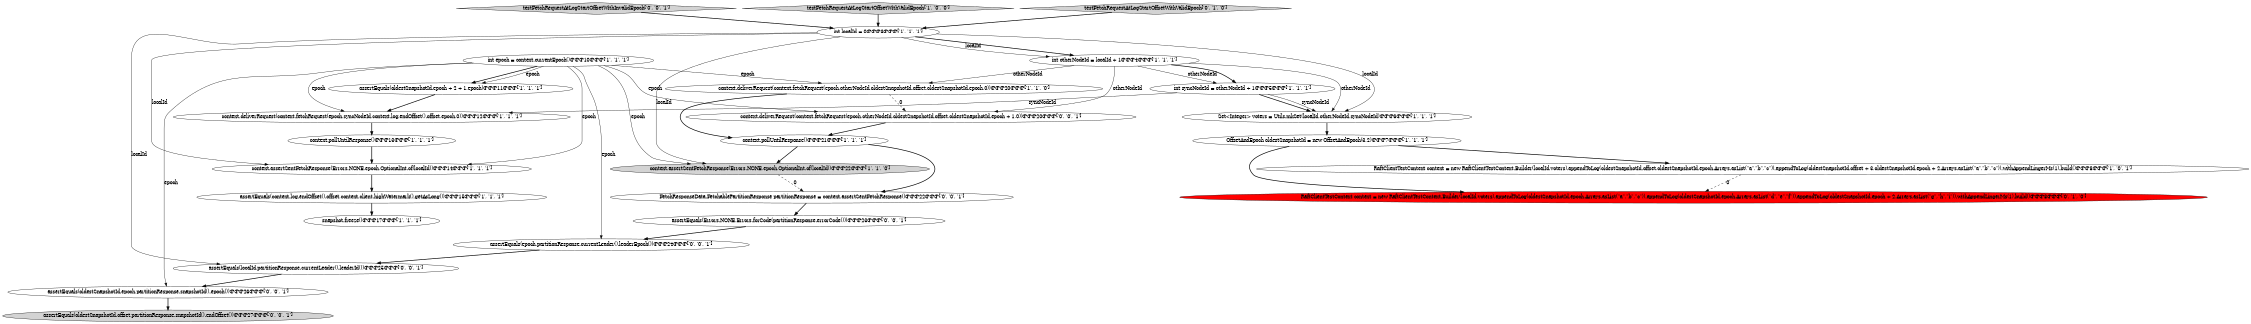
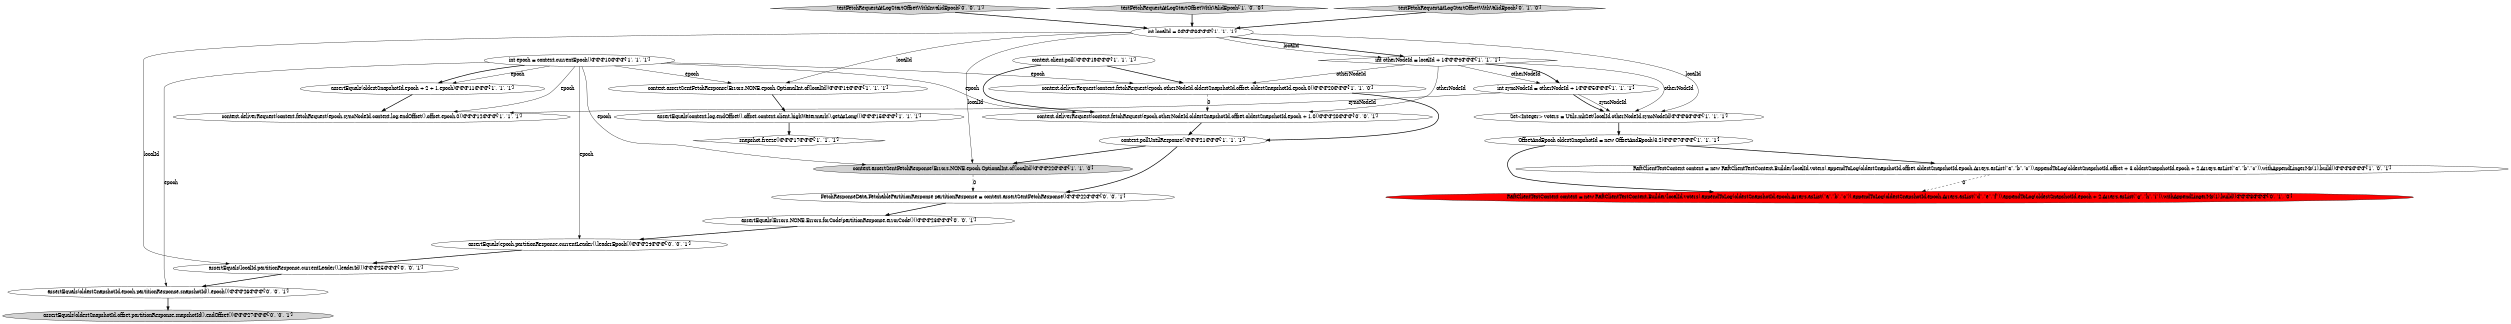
none -> (1084, 60)
(1114, 60) -> (1438, 60)
(372, 141) -> none
(372, 221) -> (789, 141)
